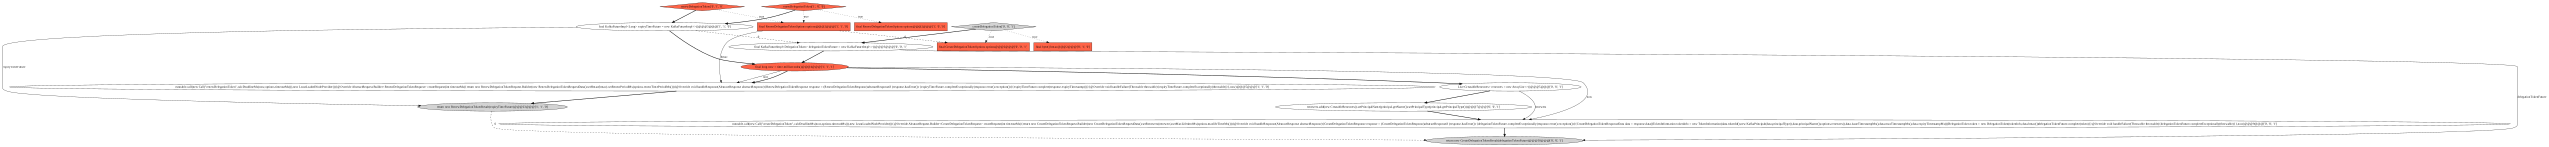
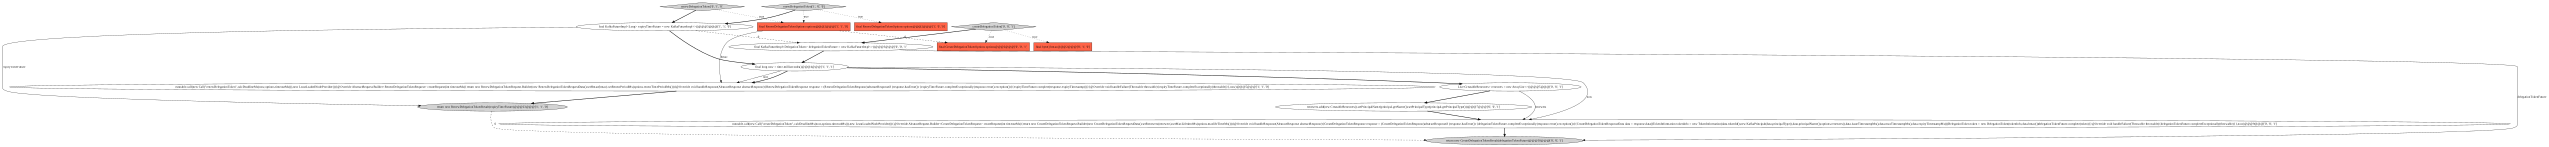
(702, 7) -> (702, 7)
(804, 7) -> (804, 7)
(795, 67) -> (795, 67)
